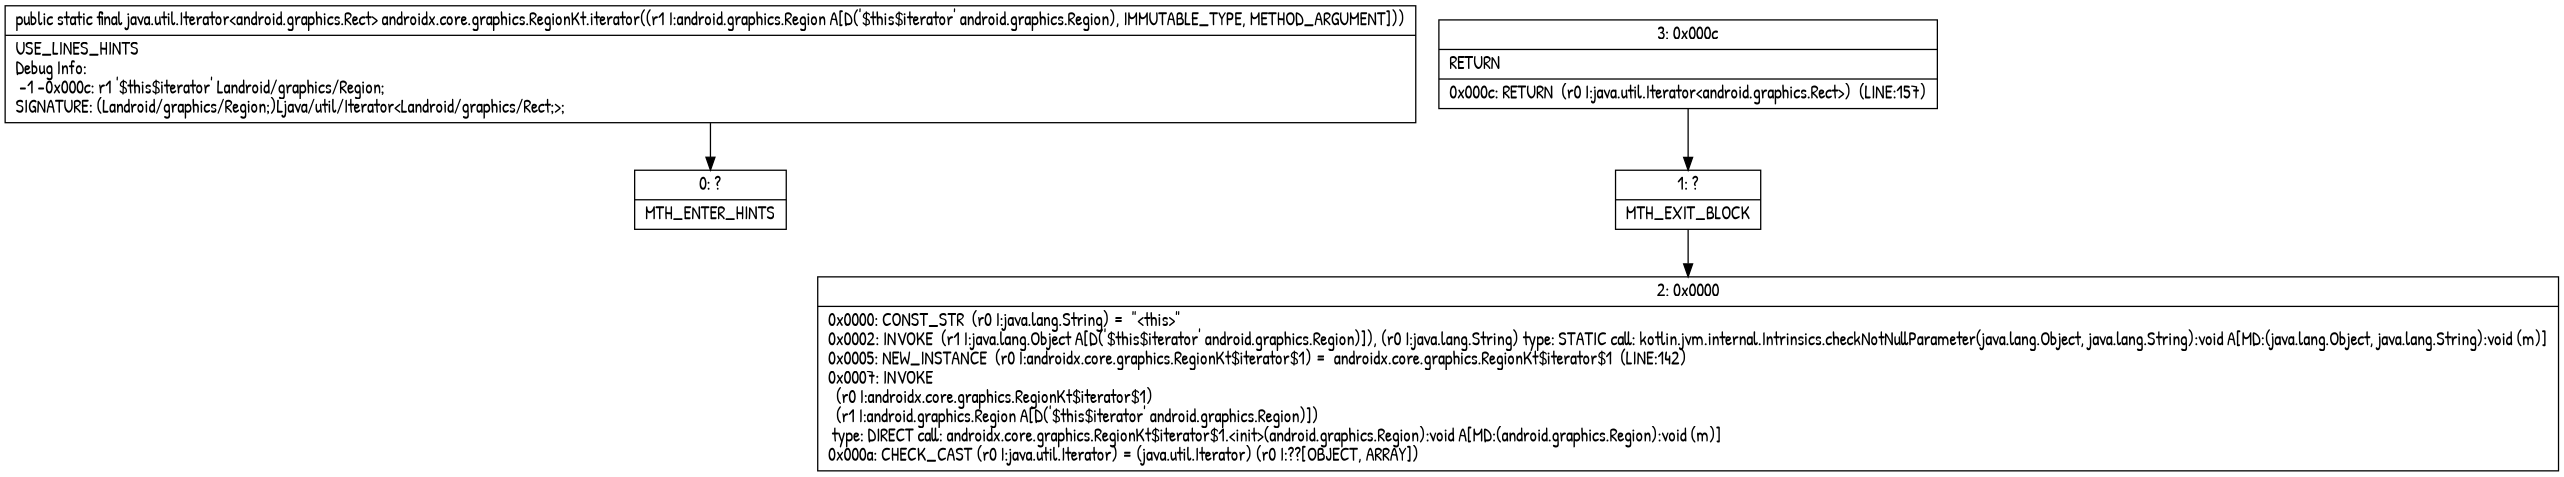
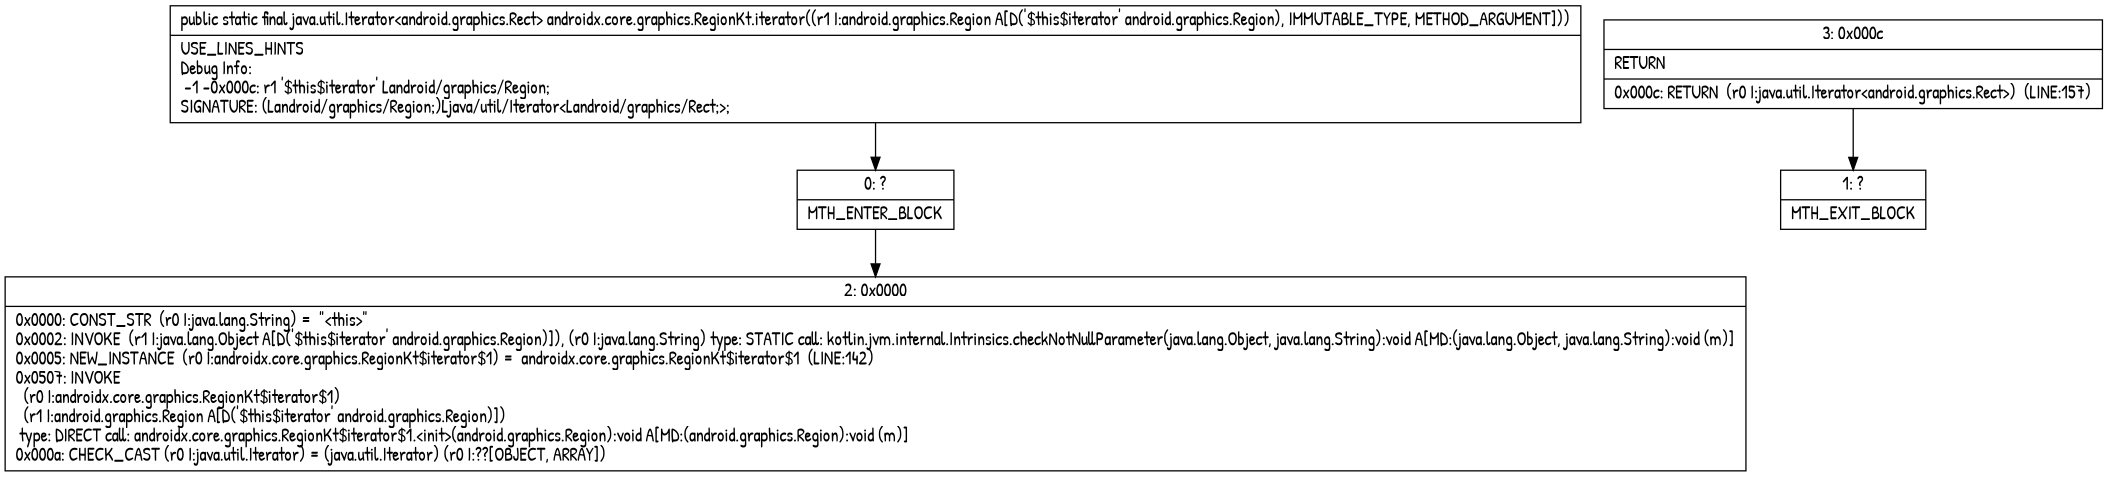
(710, 214) -> (876, 214)
(1688, 246) -> (876, 246)
(885, 378) -> (72, 378)
